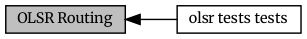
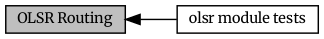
(239, 19) -> (248, 19)
